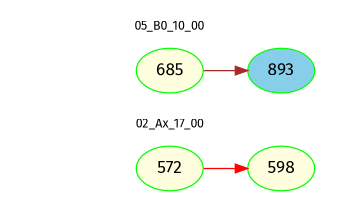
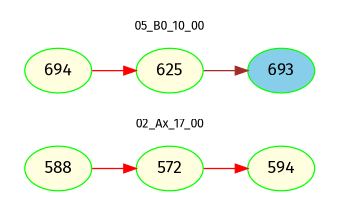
none -> (58, 71)
(170, 71) -> (170, 71)
(281, 71) -> (281, 71)
none -> (58, 168)
(281, 168) -> (281, 168)
